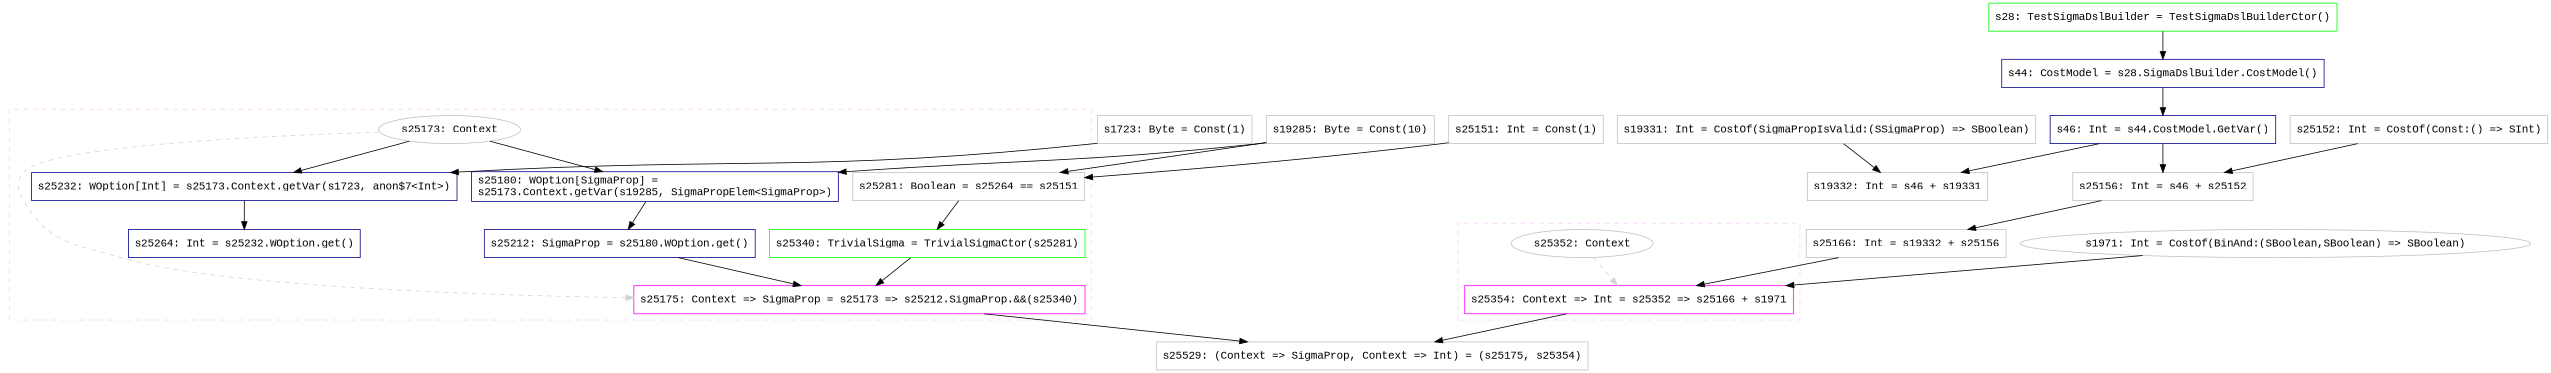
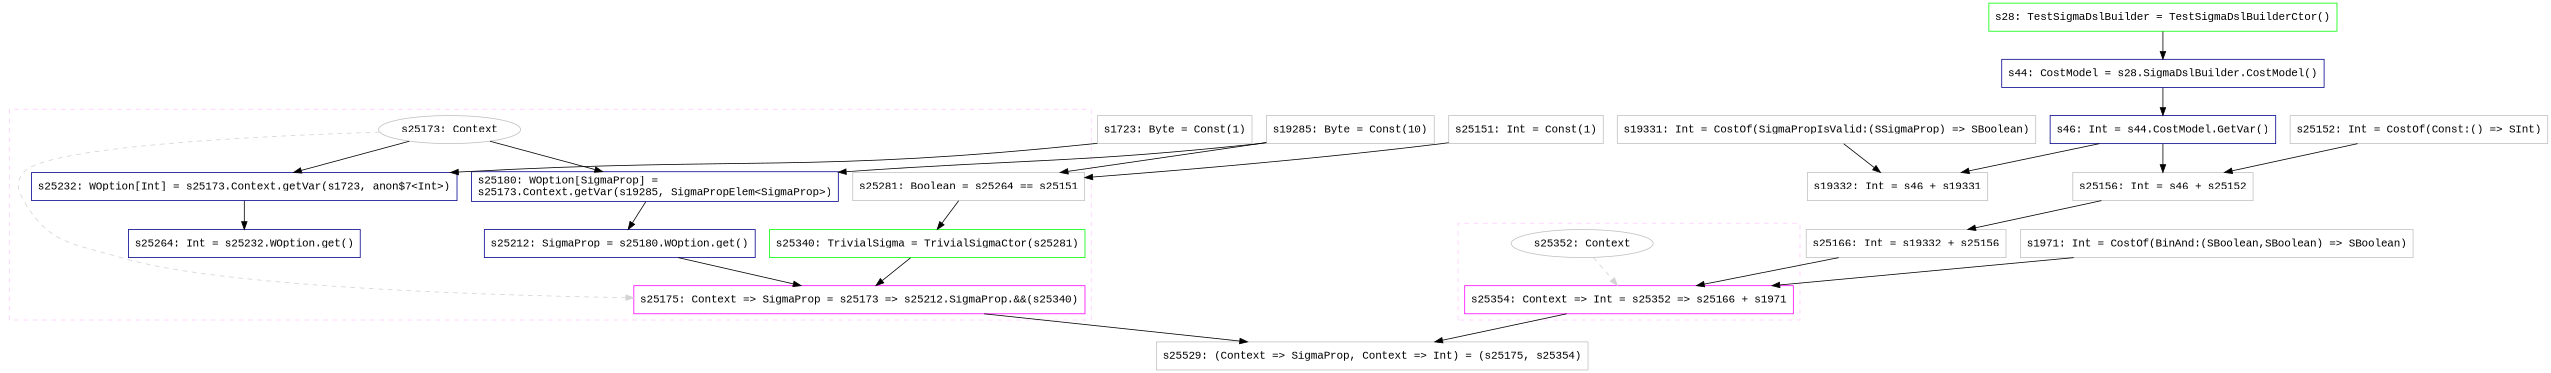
(2275, 244) -> (2217, 244)
